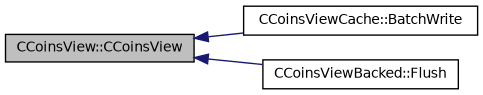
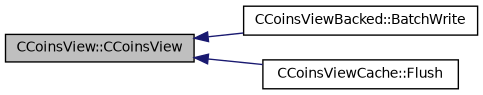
(361, 21) -> (361, 21)
(361, 74) -> (361, 74)
